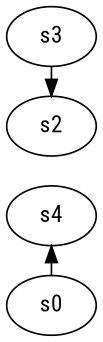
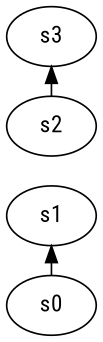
(51, 73) -> (51, 90)
(51, 216) -> (51, 216)
